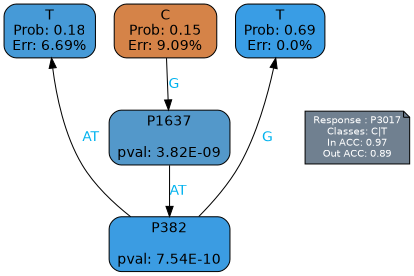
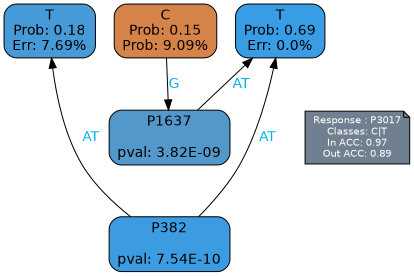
(50, 31) -> (50, 31)
(165, 31) -> (165, 31)
(268, 138) -> (268, 138)
(170, 186) -> (221, 88)
